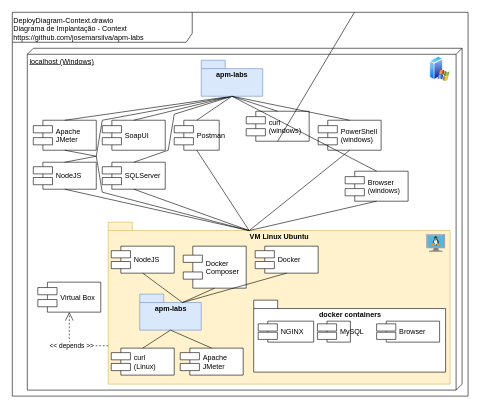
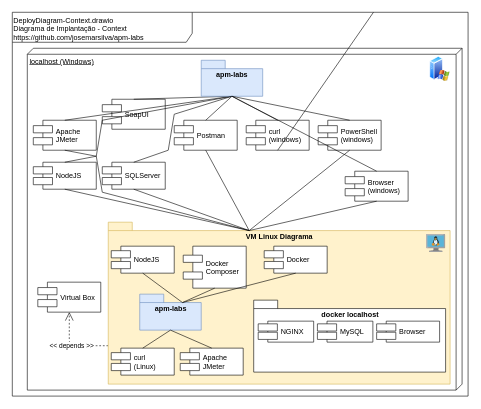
(278, 126) -> (278, 135)
(134, 135) -> (134, 114)
(197, 135) -> (206, 135)
(280, 237) -> (280, 237)
(287, 260) -> (296, 260)
(350, 315) -> (350, 315)
(334, 332) -> (345, 332)
